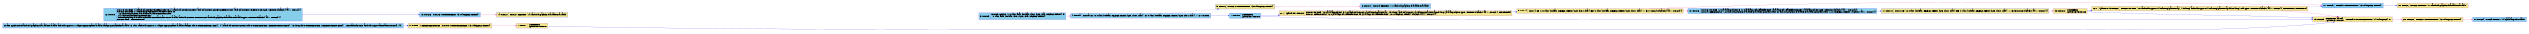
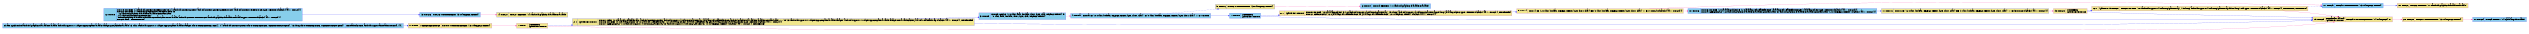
(2335, 18) -> (2335, 18)
none -> (773, 22)
(1441, 29) -> (1441, 29)
